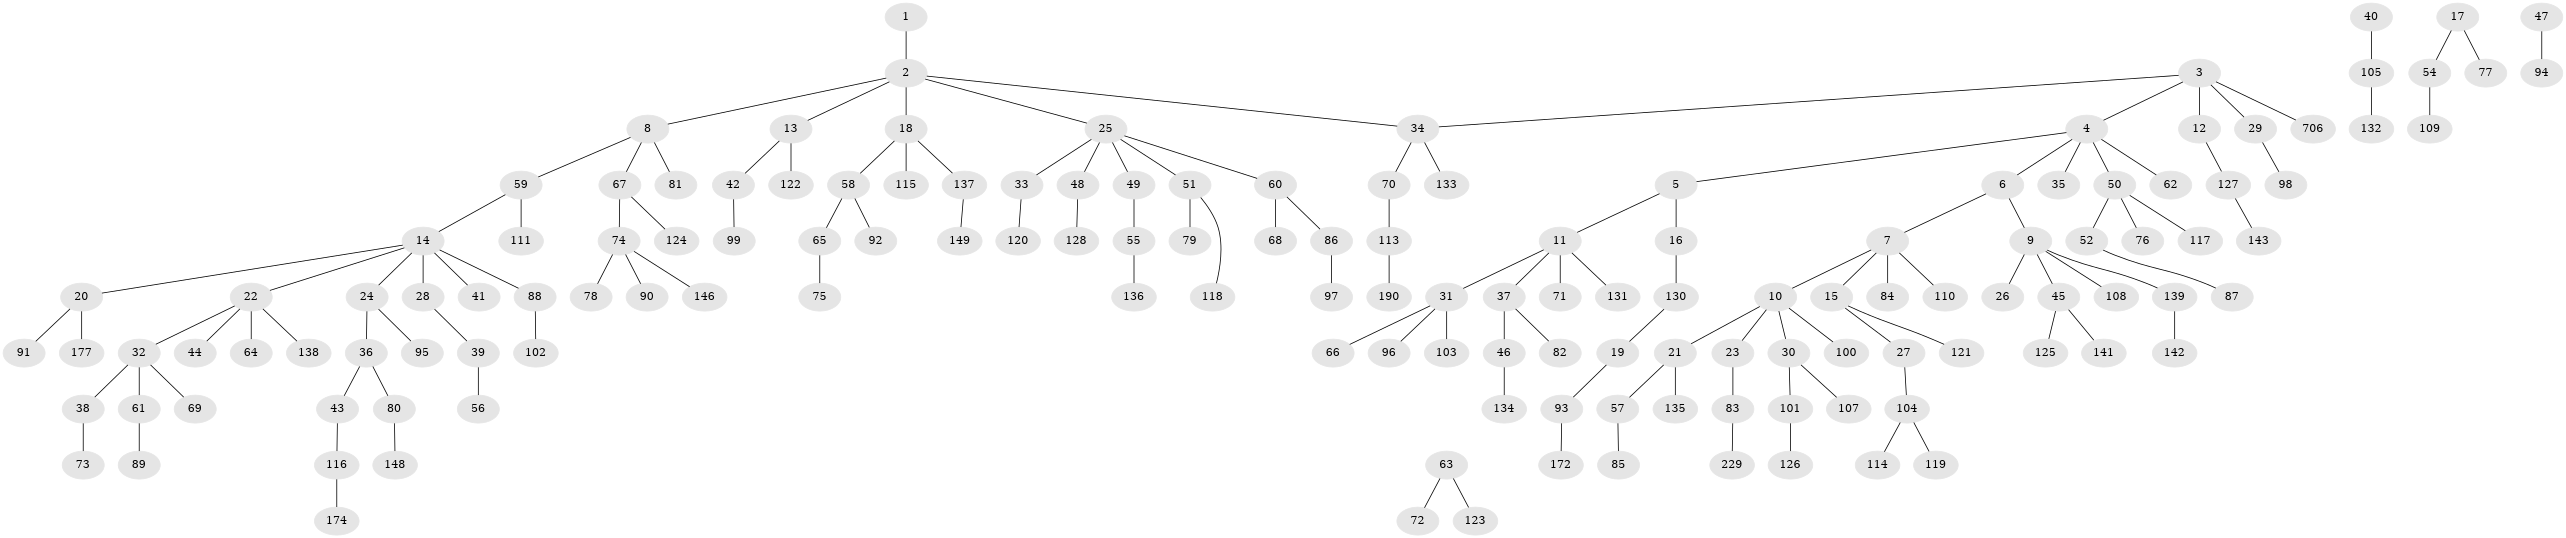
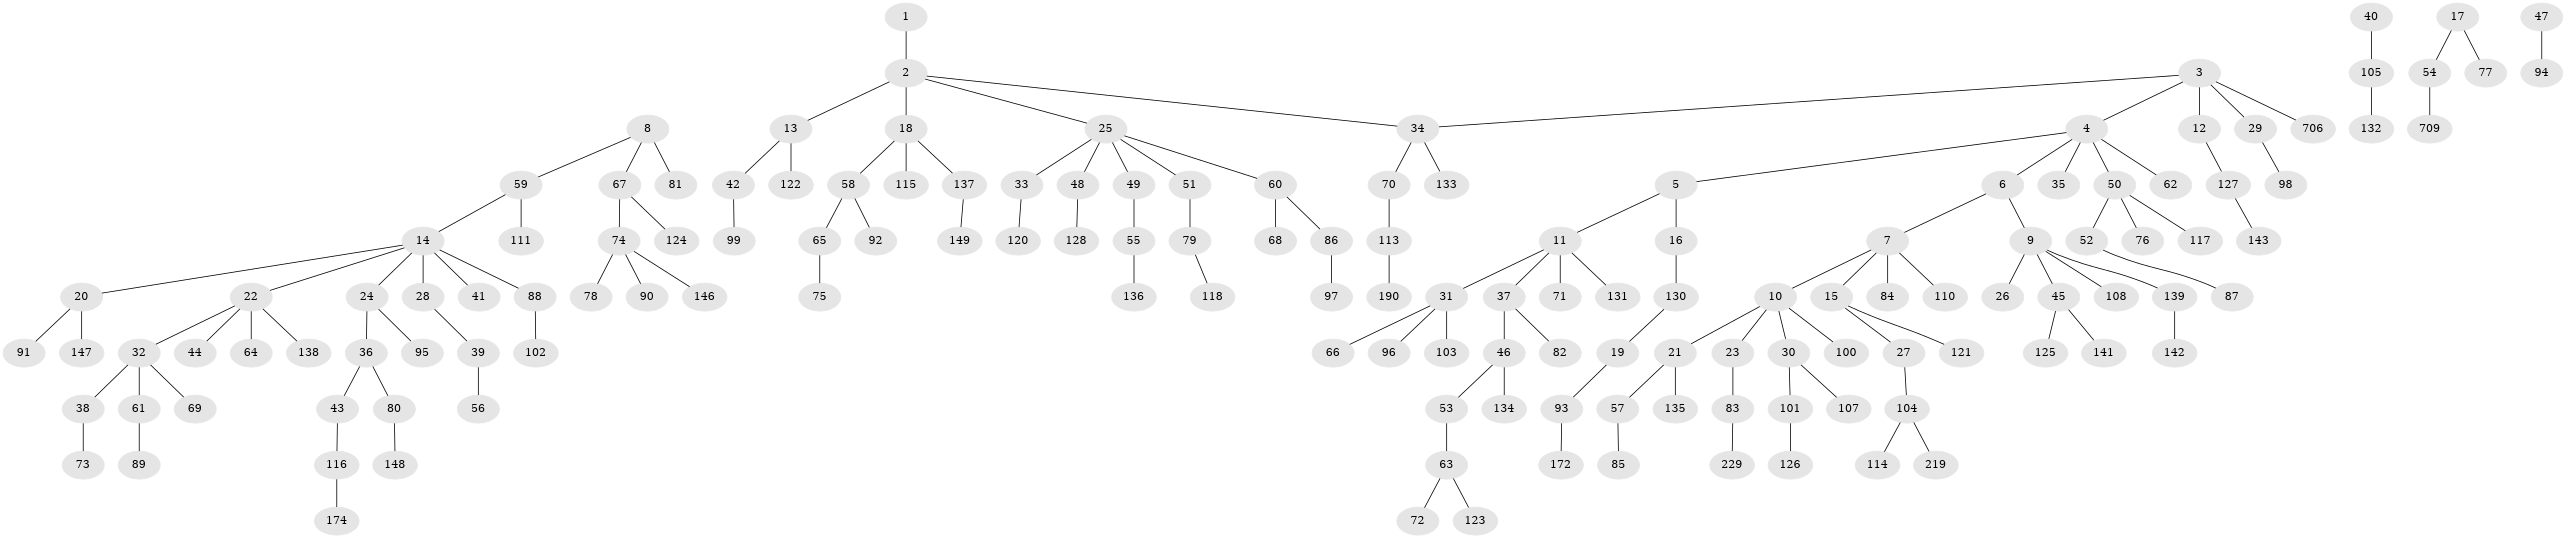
(777, 101) -> none
(2430, 129) -> (2430, 129)
(1220, 238) -> (1201, 269)
(82, 353) -> (82, 353)
none -> (1447, 409)
(1936, 465) -> (1936, 465)
